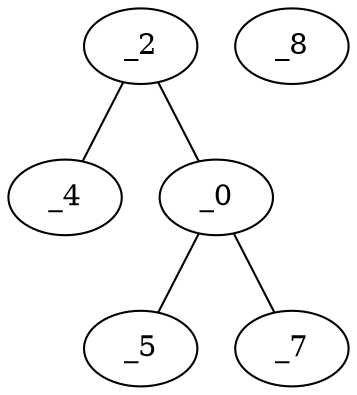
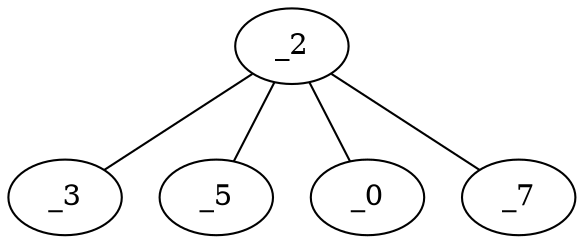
(292, 46) -> none
(65, 197) -> (65, 197)
(178, 273) -> (254, 122)
(254, 273) -> (406, 122)
